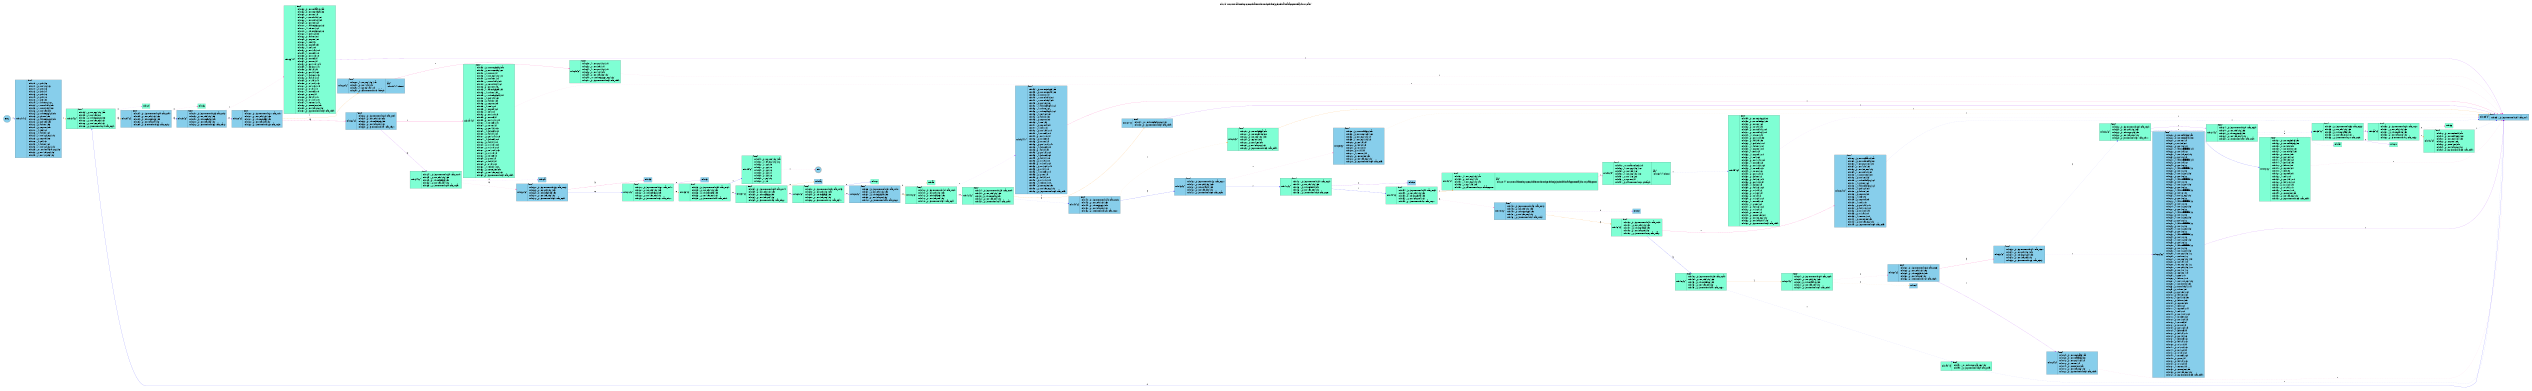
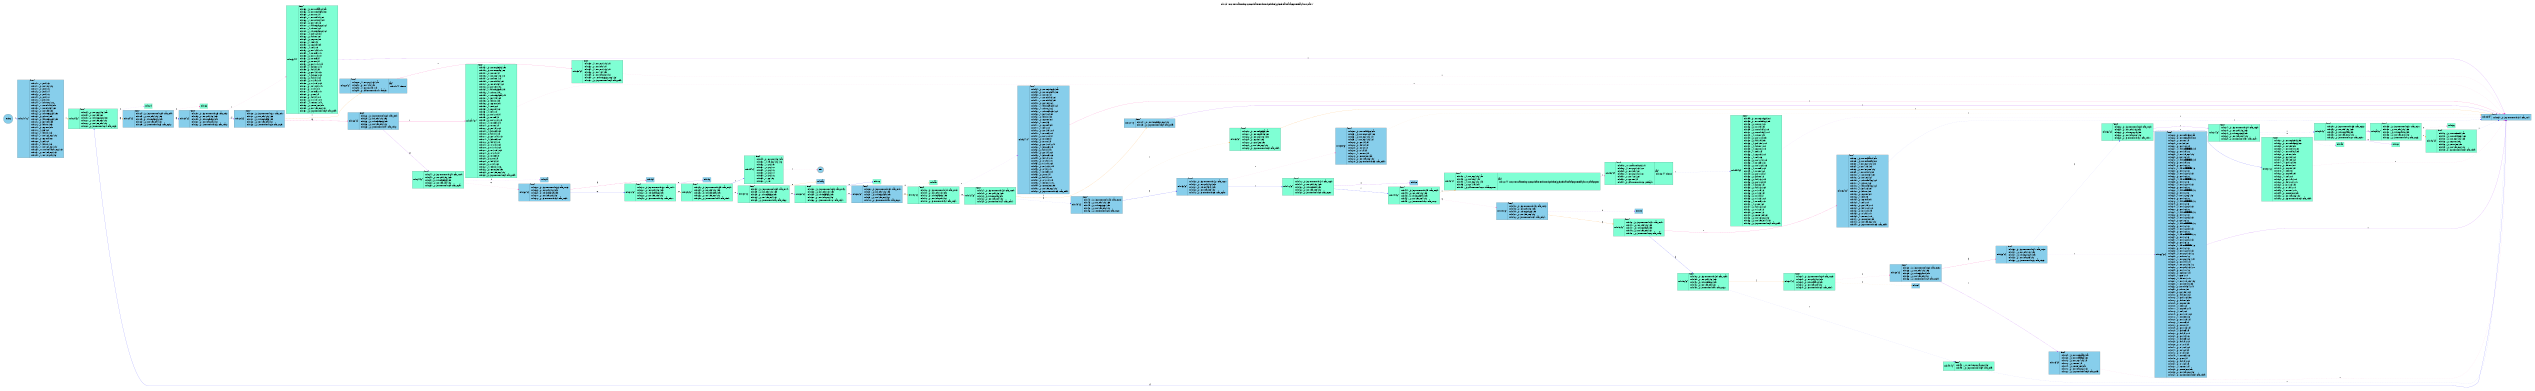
(7, 119) -> (8, 119)
